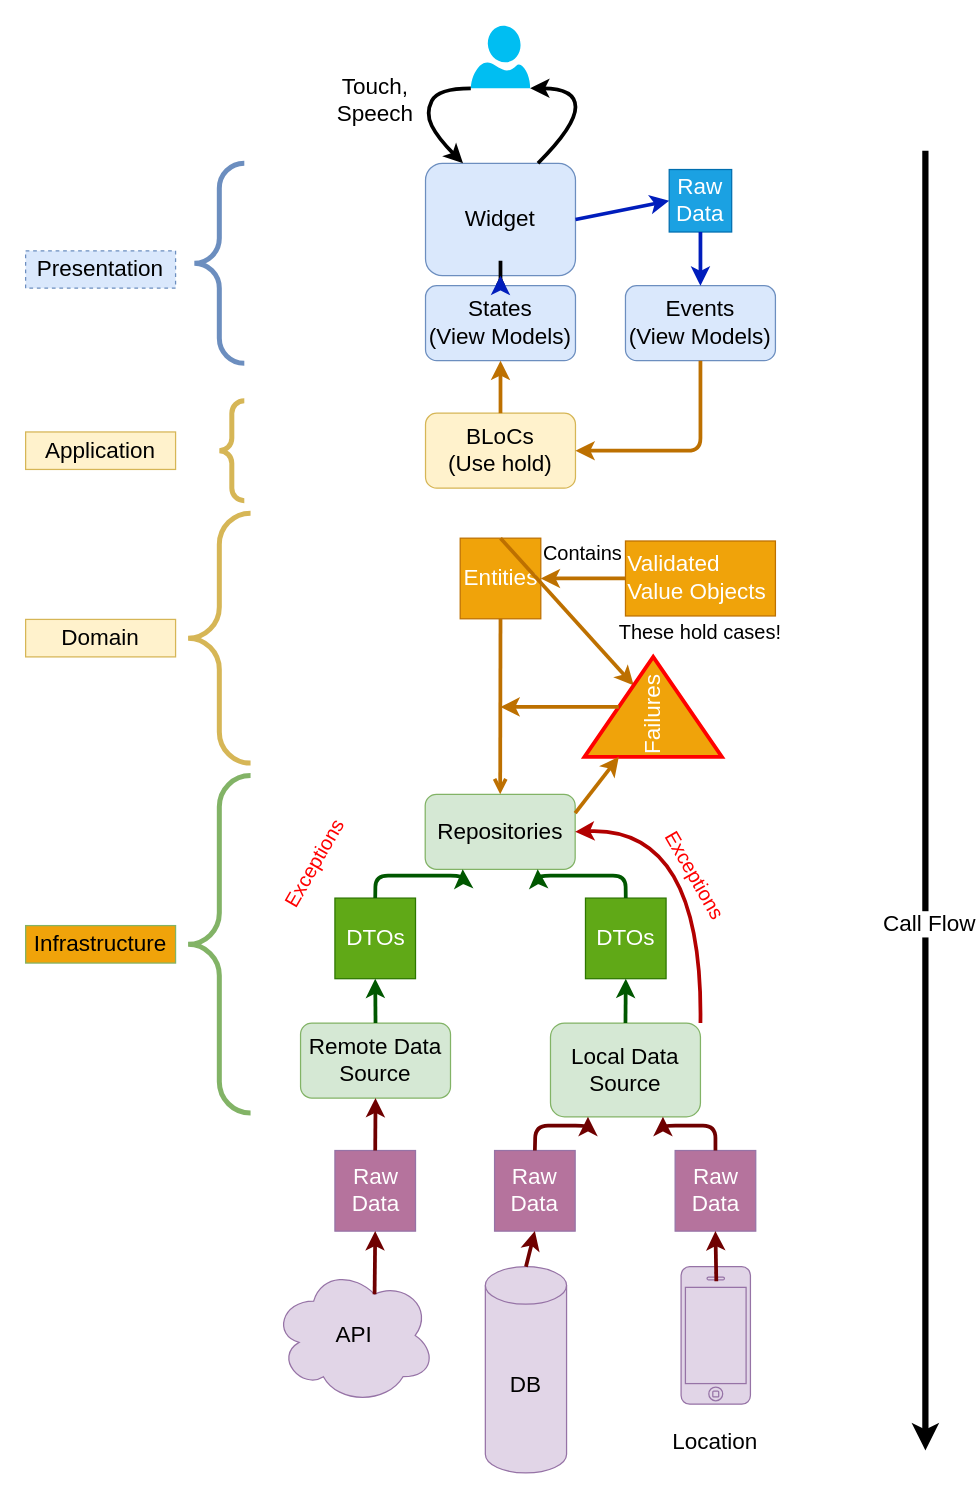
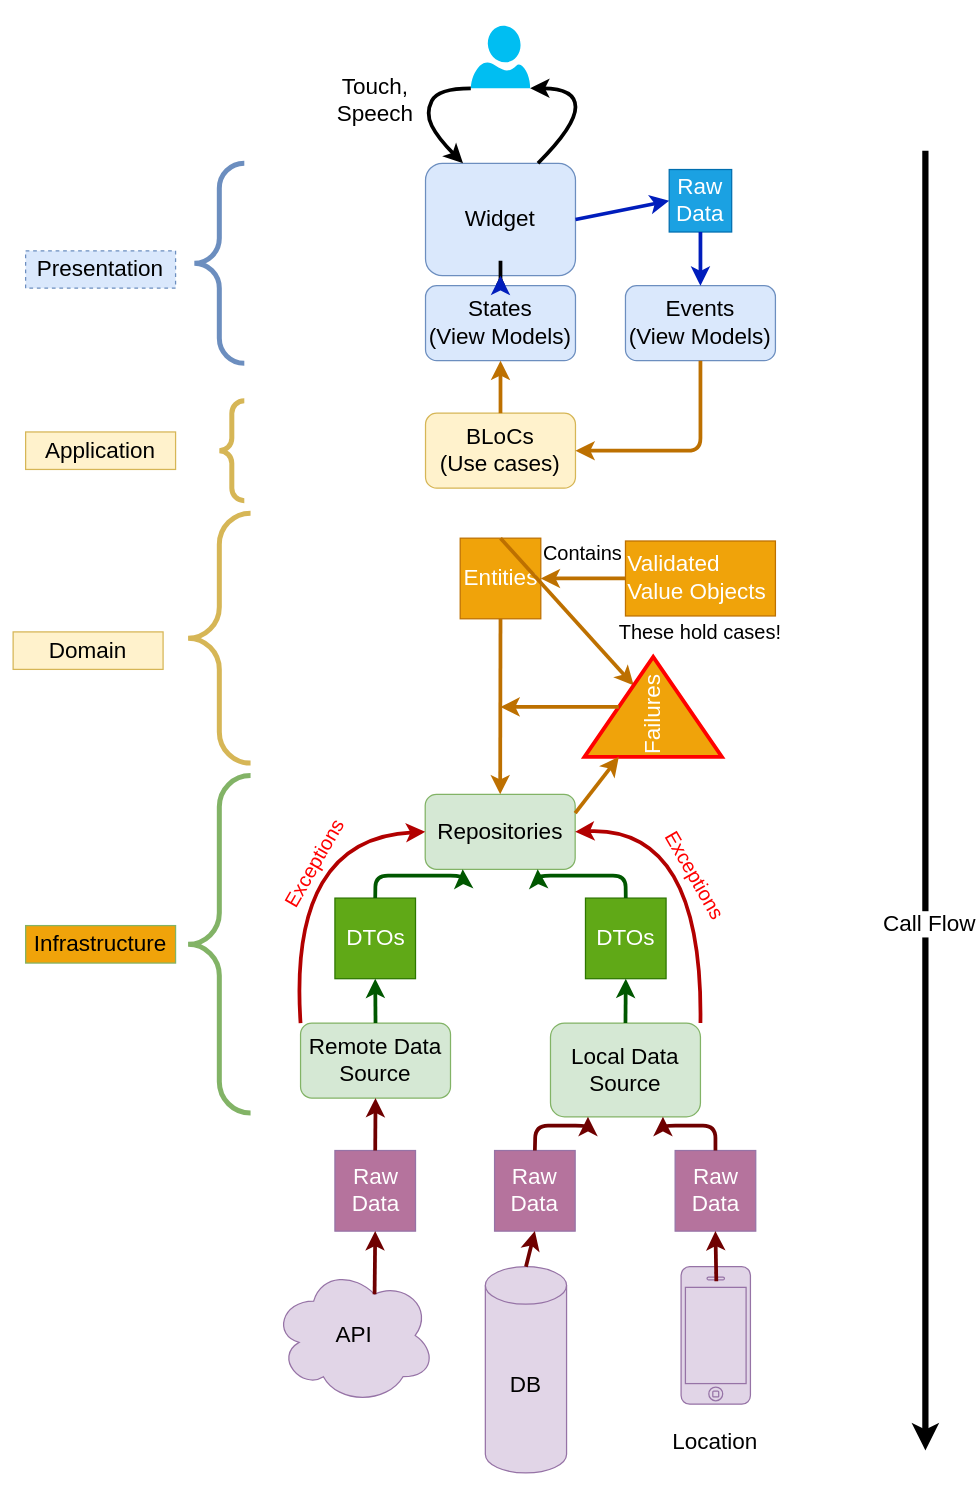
(501, 451) -> (501, 451)
(101, 638) -> (88, 651)
(500, 779) -> (500, 779)
none -> (314, 900)
